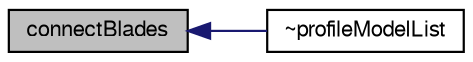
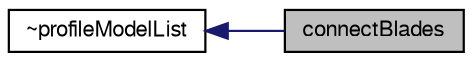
(239, 31) -> (256, 31)
